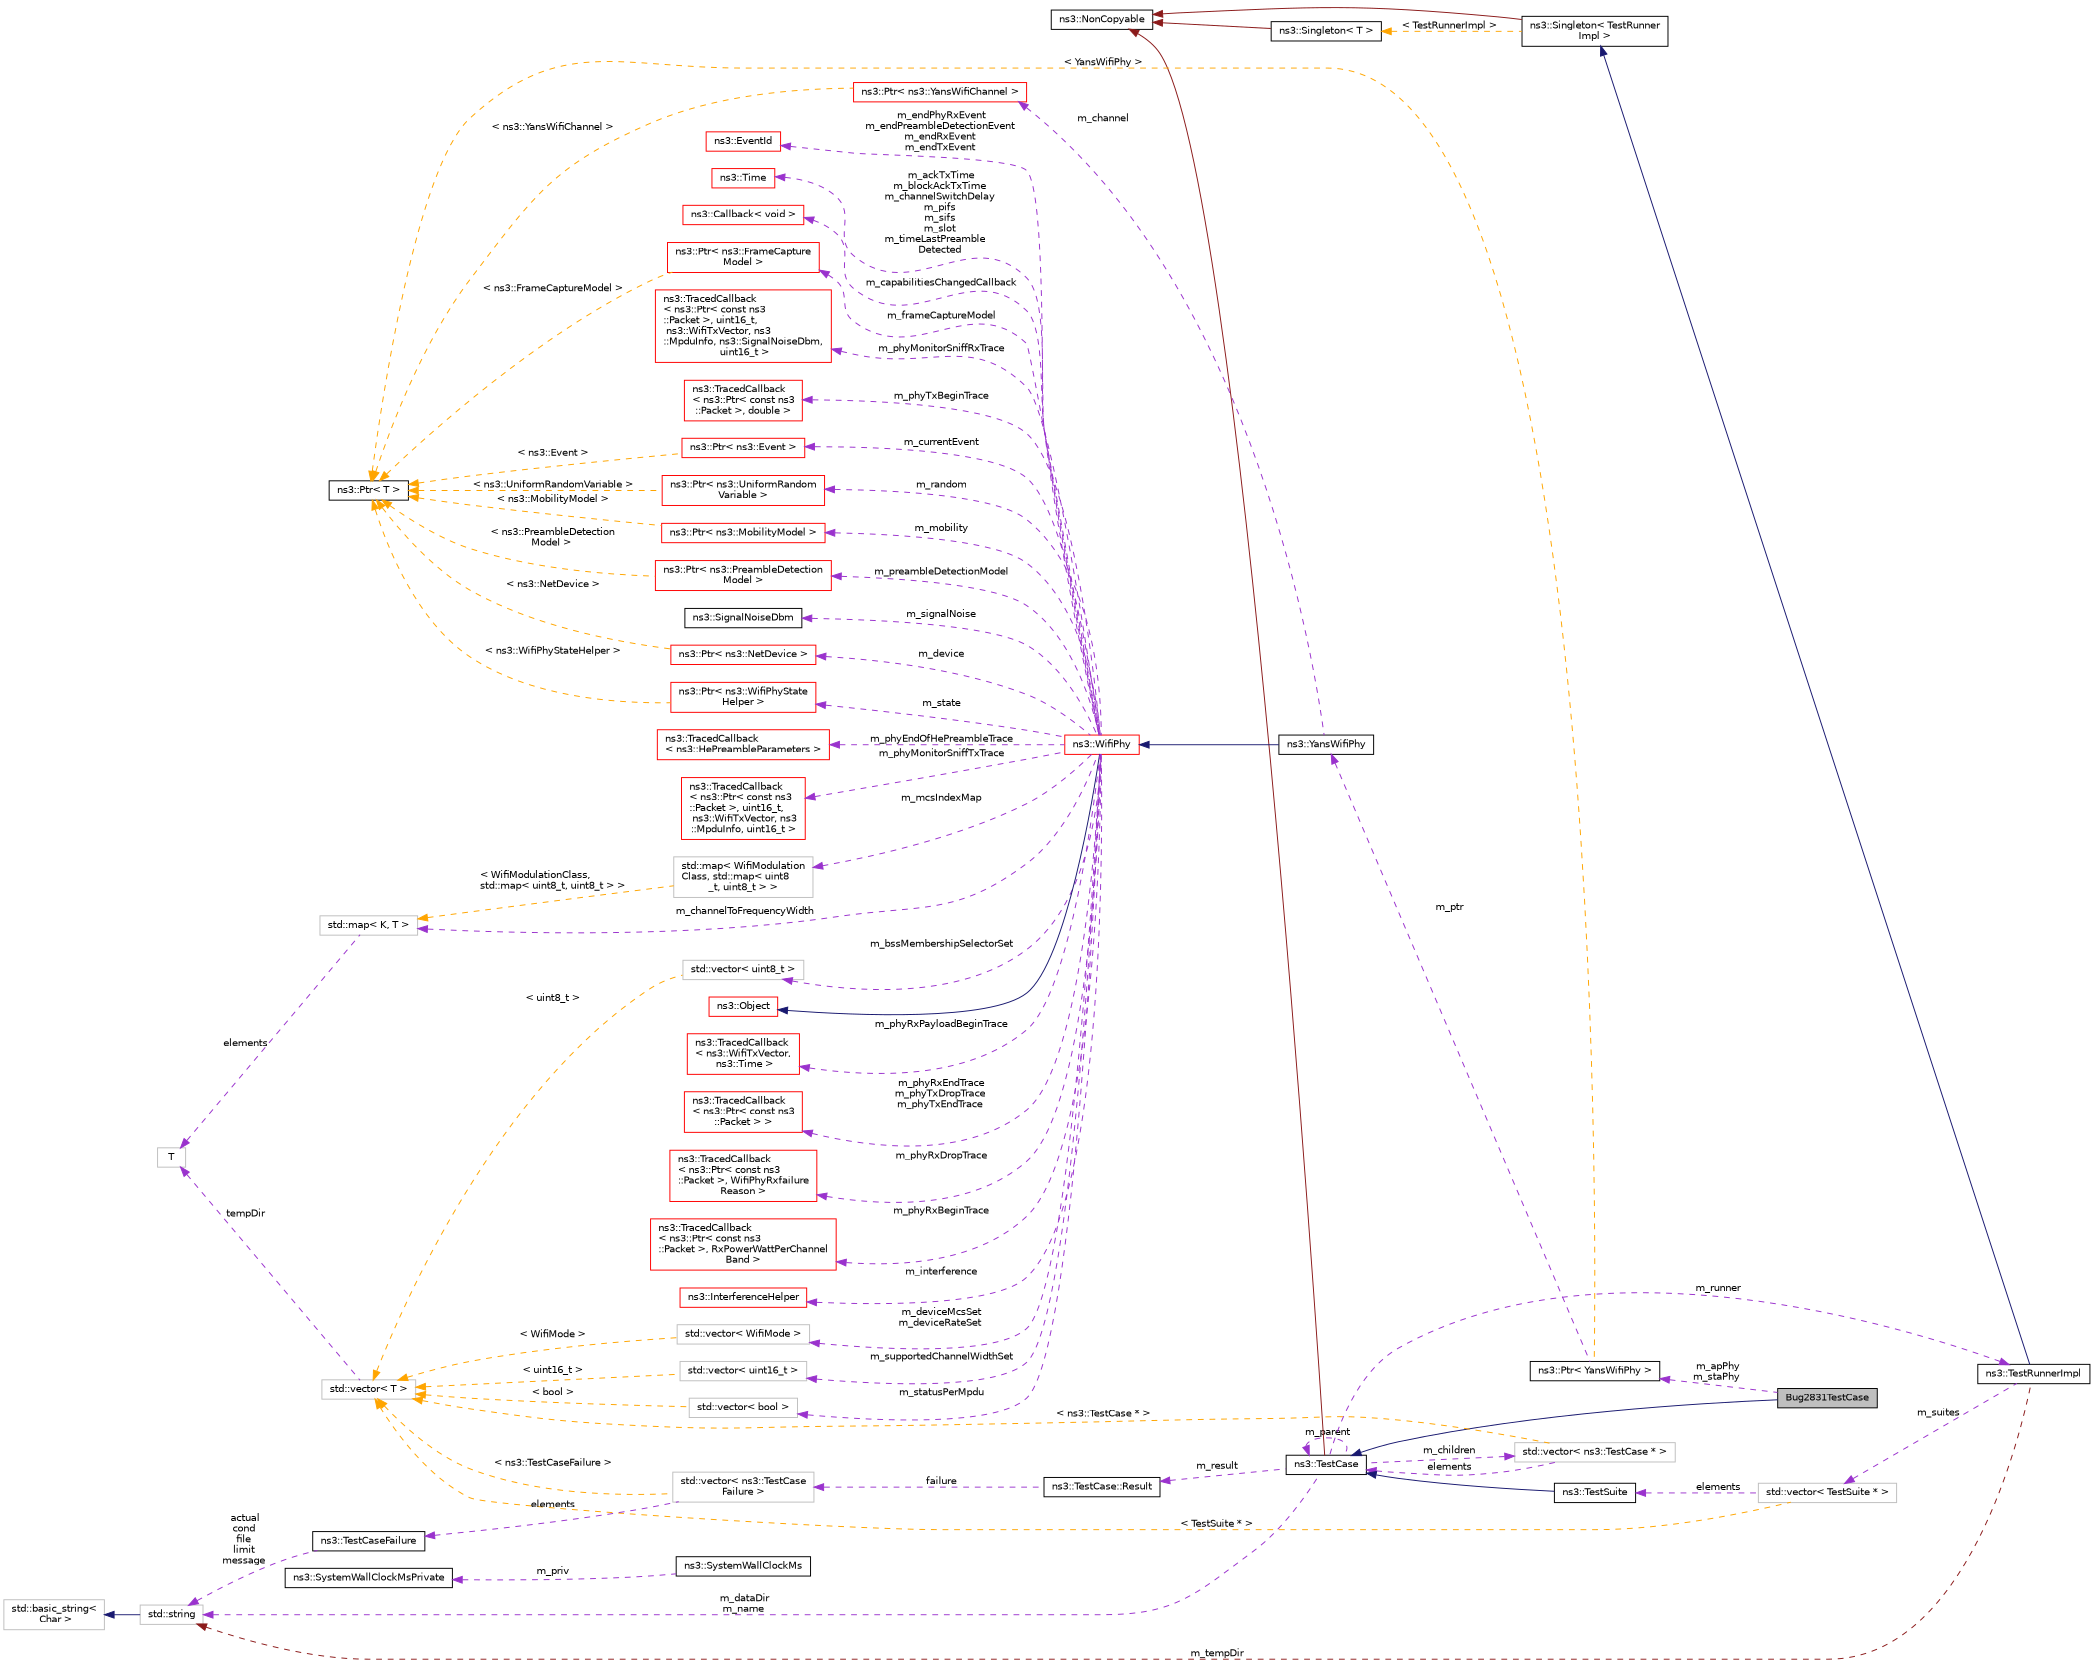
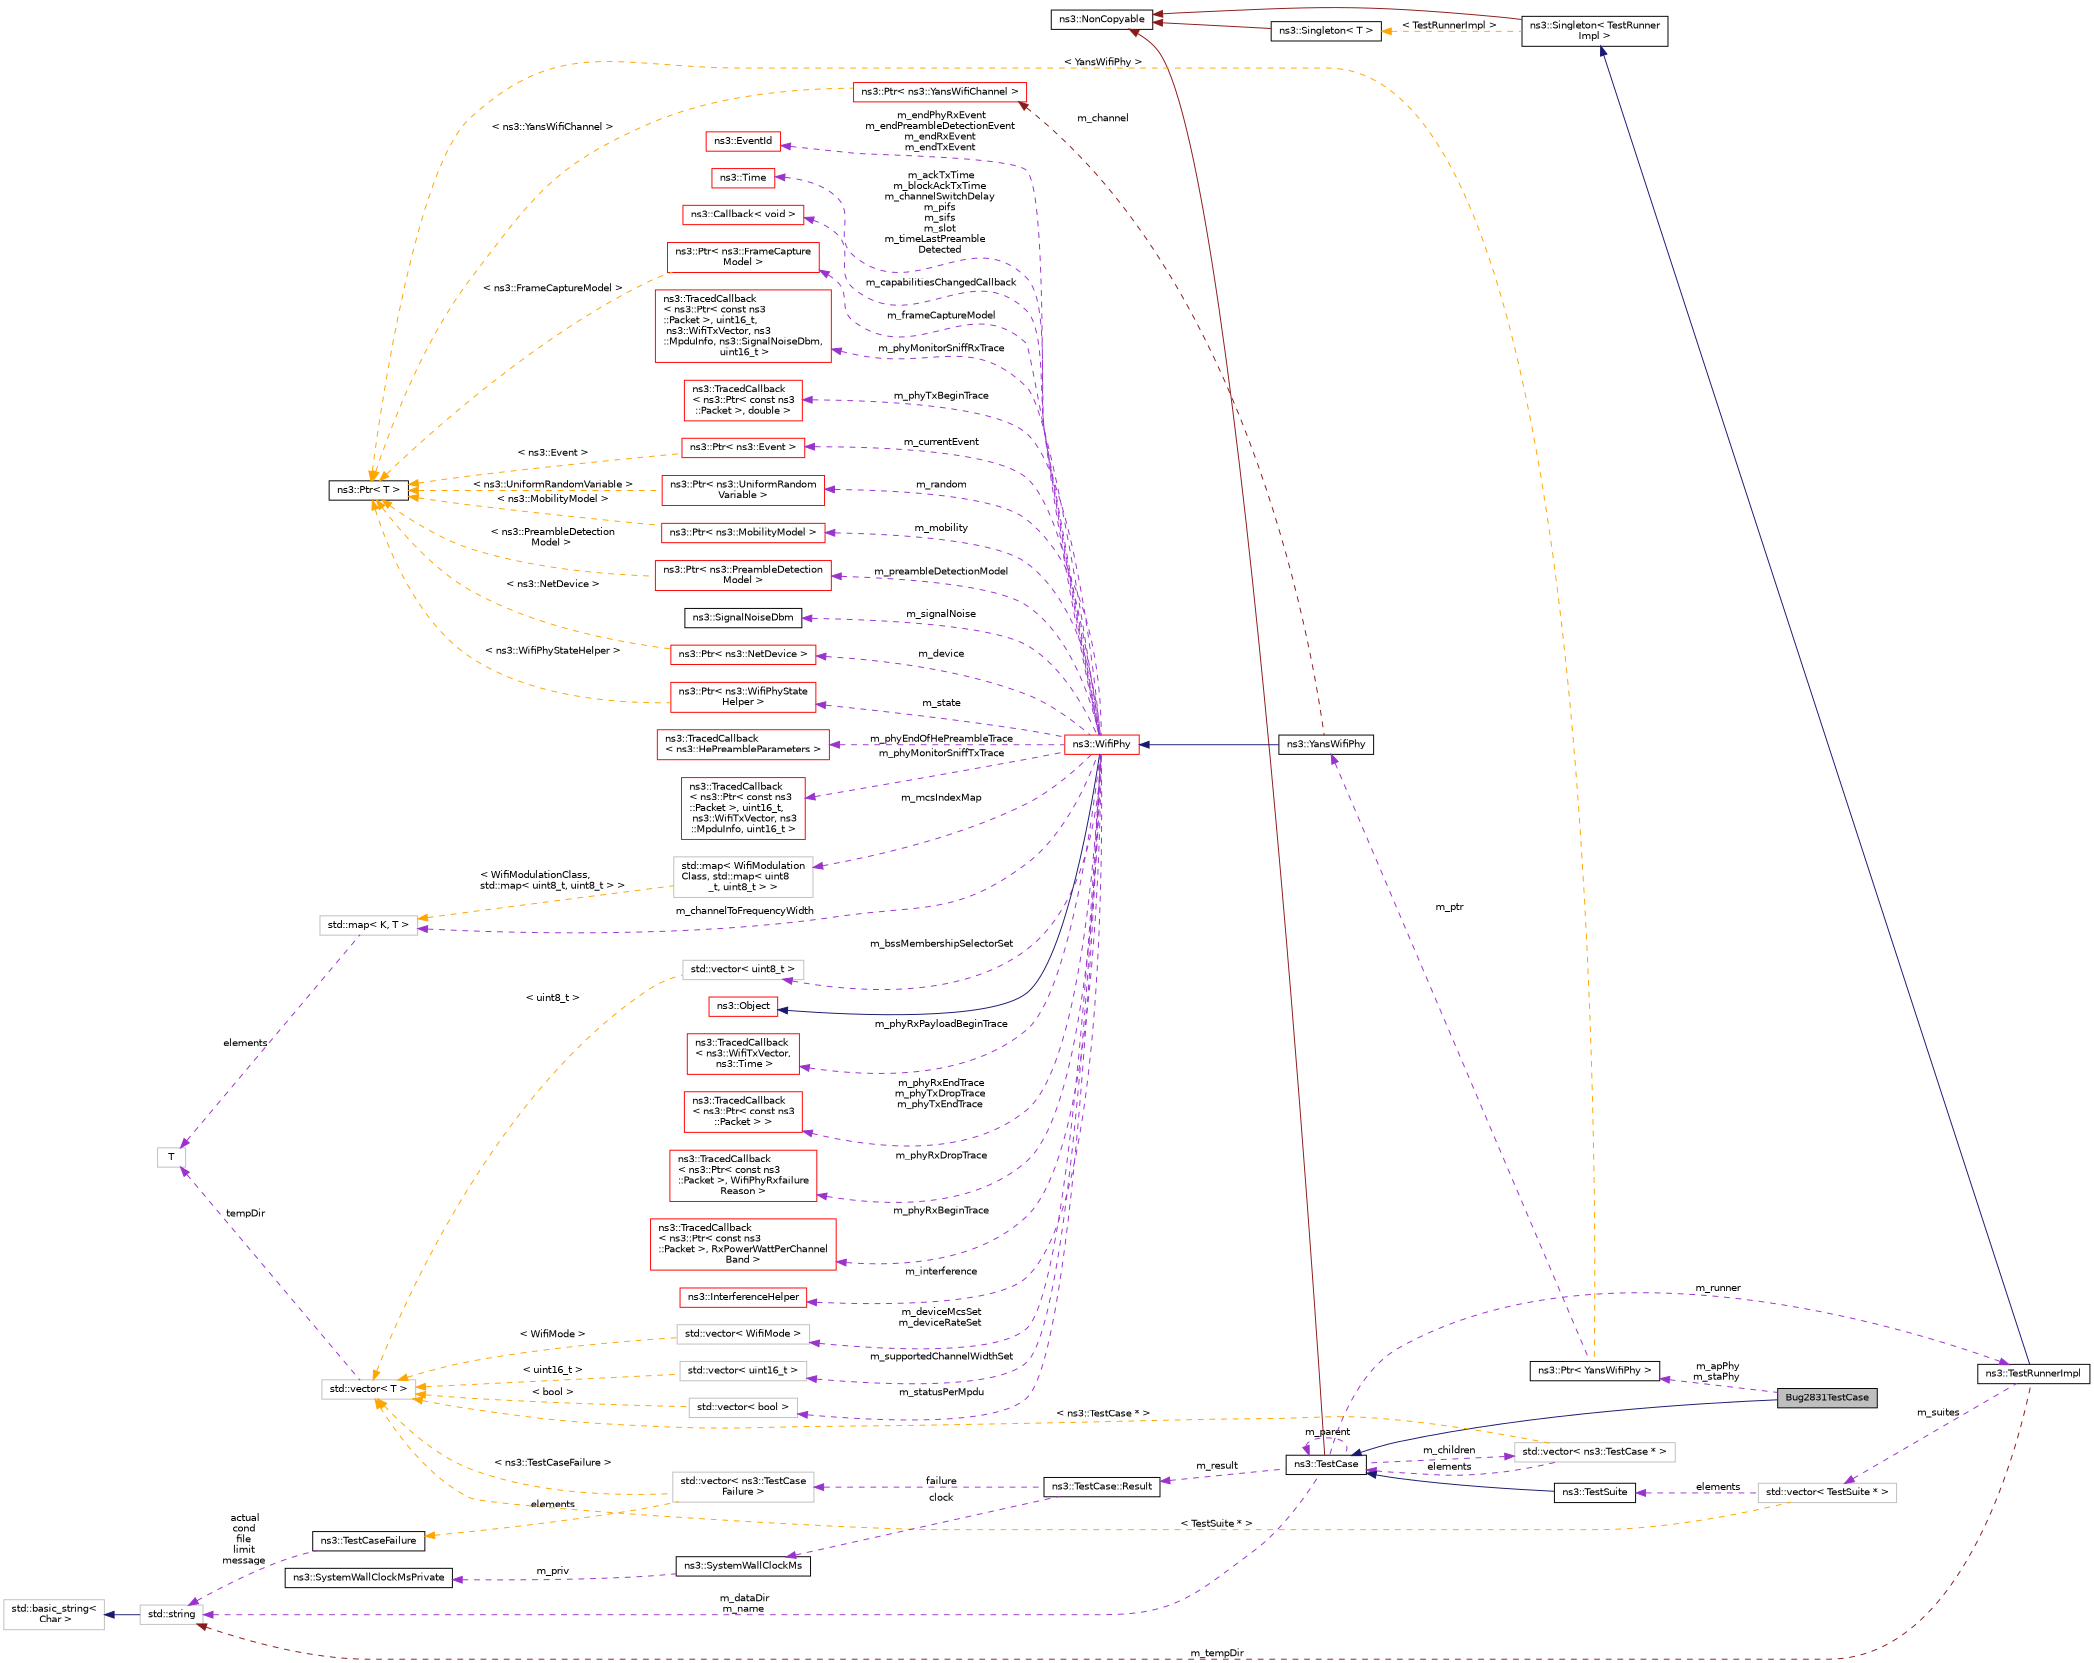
(1215, 362) -> (1215, 362)
(557, 1521) -> (557, 1521)
none -> (941, 1523)
